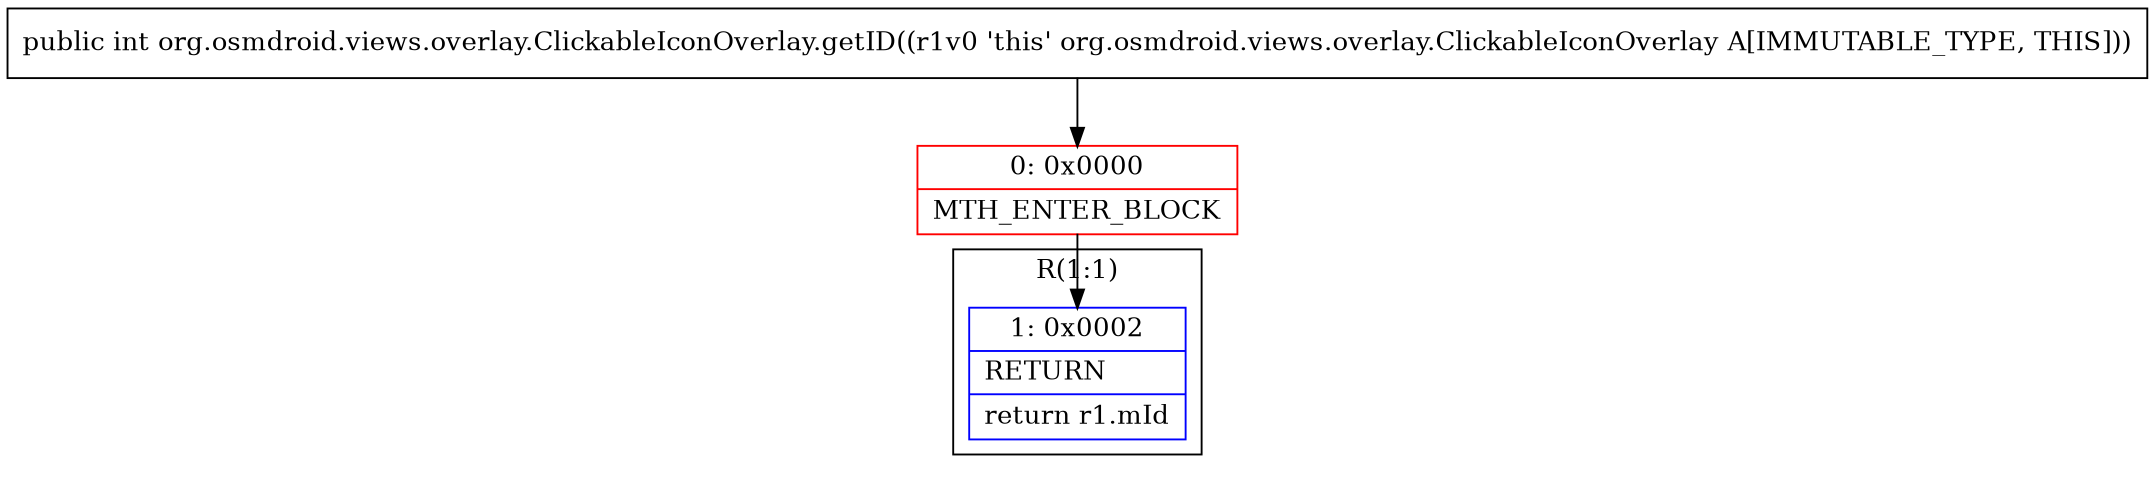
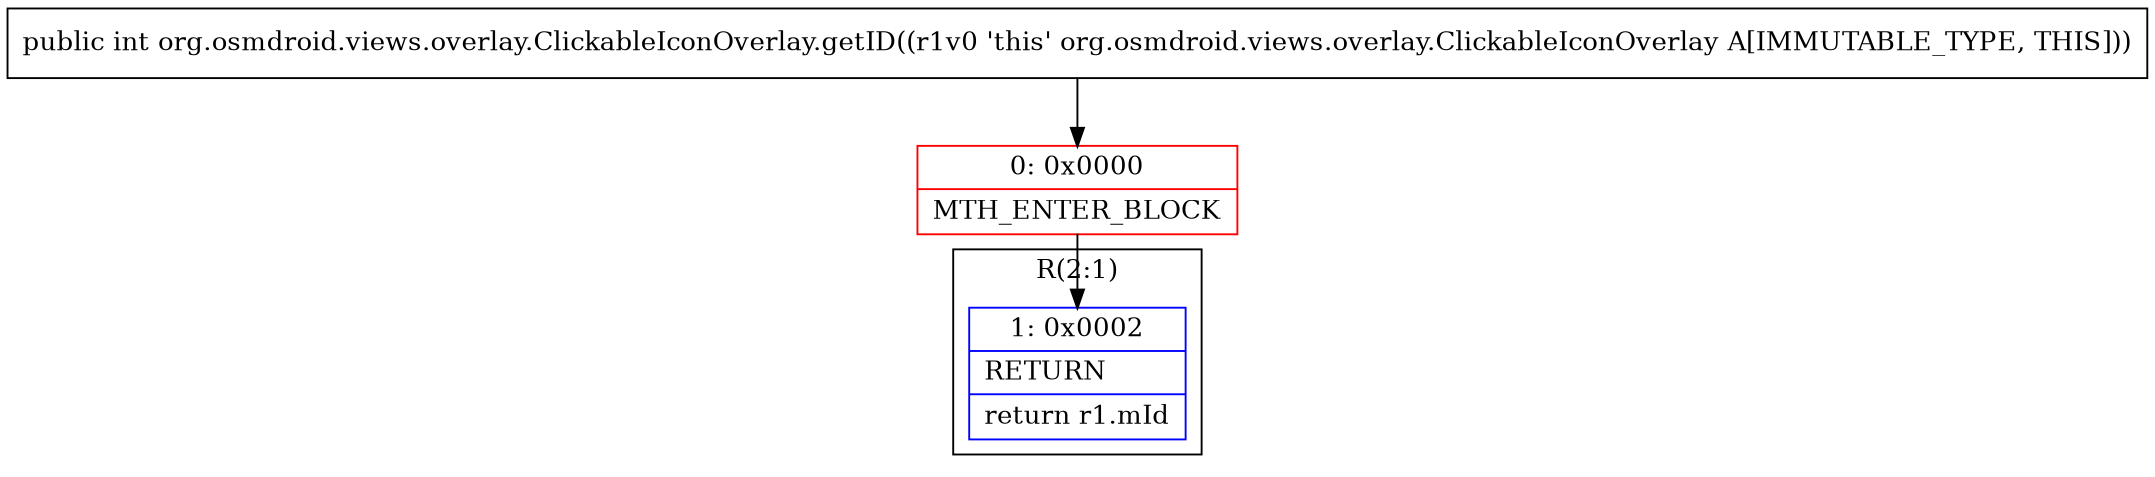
(1077, 271) -> (1077, 271)
